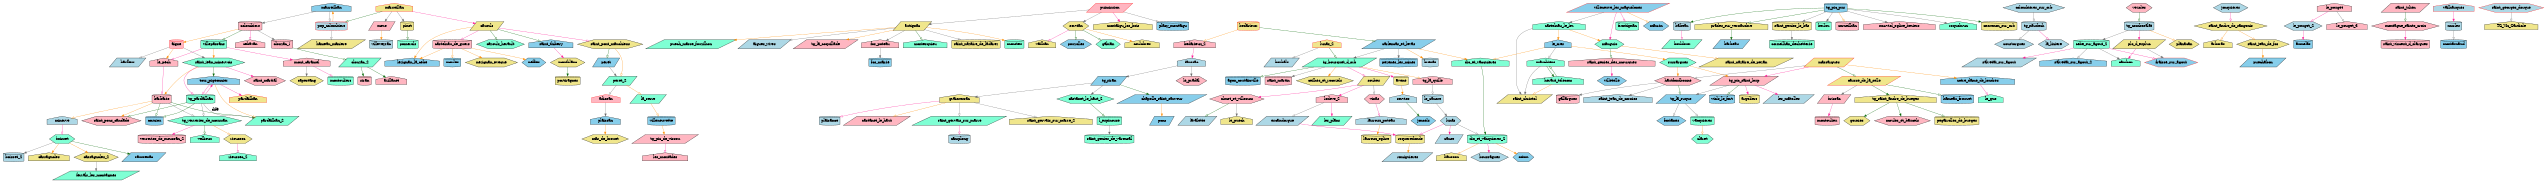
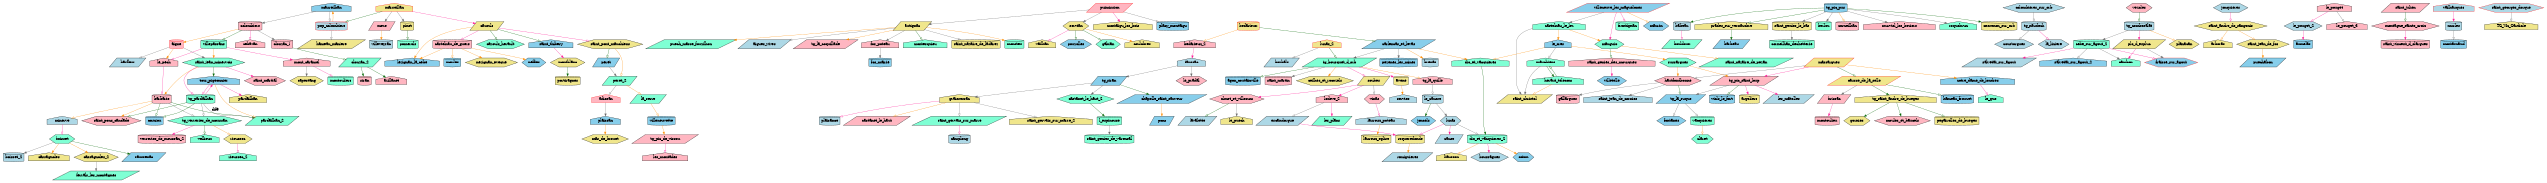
(1899, 26) -> (1899, 26)
(1746, 62) -> (1746, 62)
(248, 99) -> (248, 99)
(1412, 108) -> (1429, 109)
(1096, 109) -> (1096, 109)
